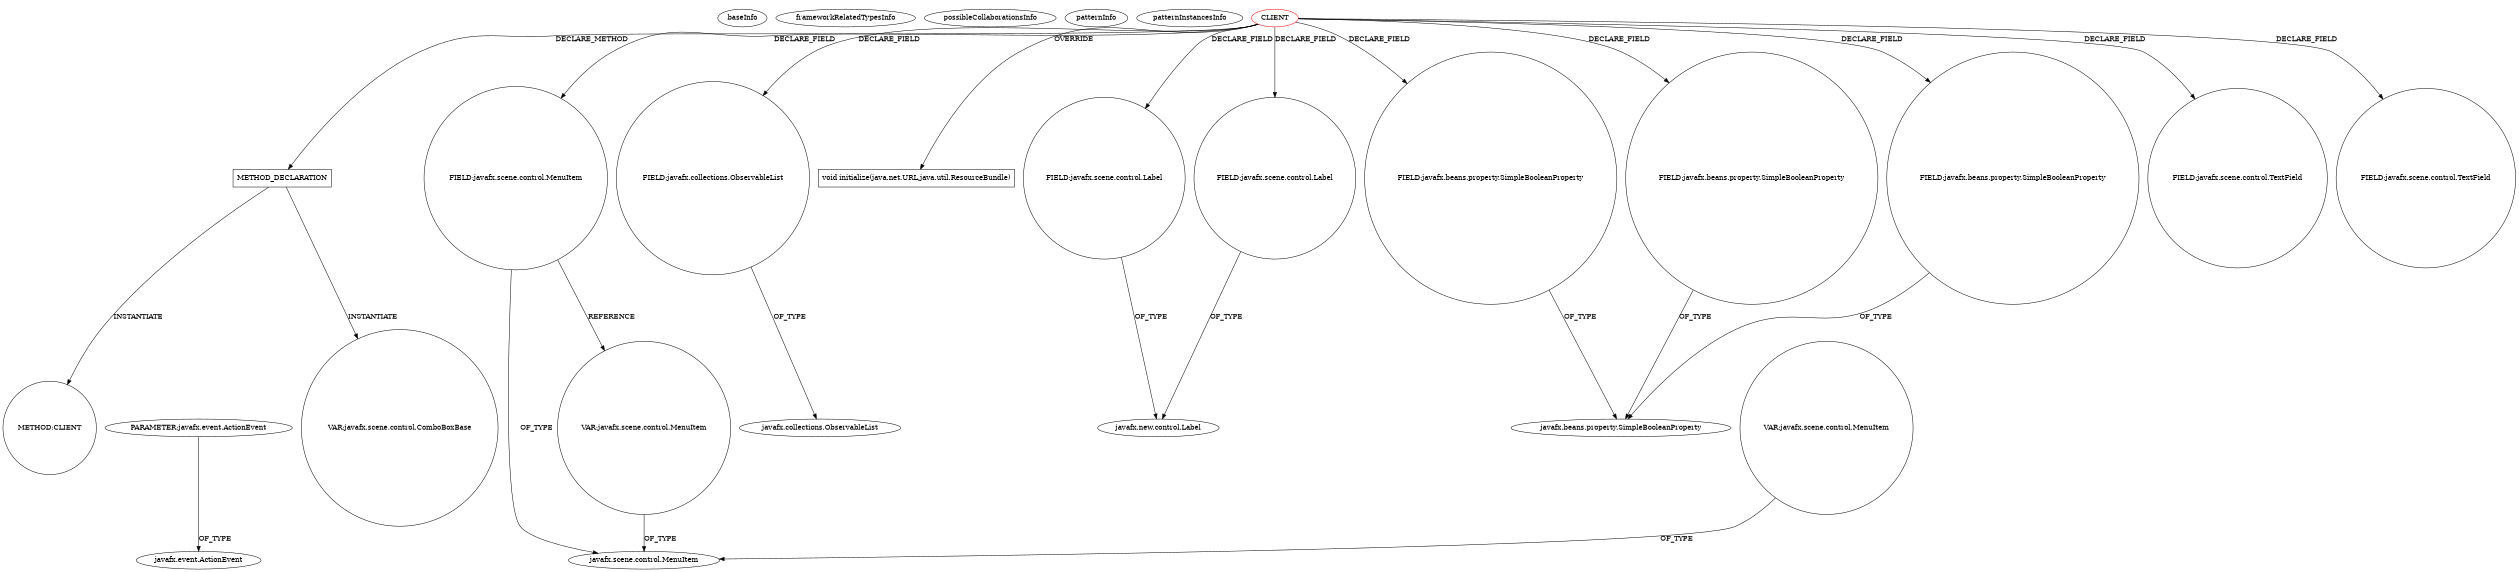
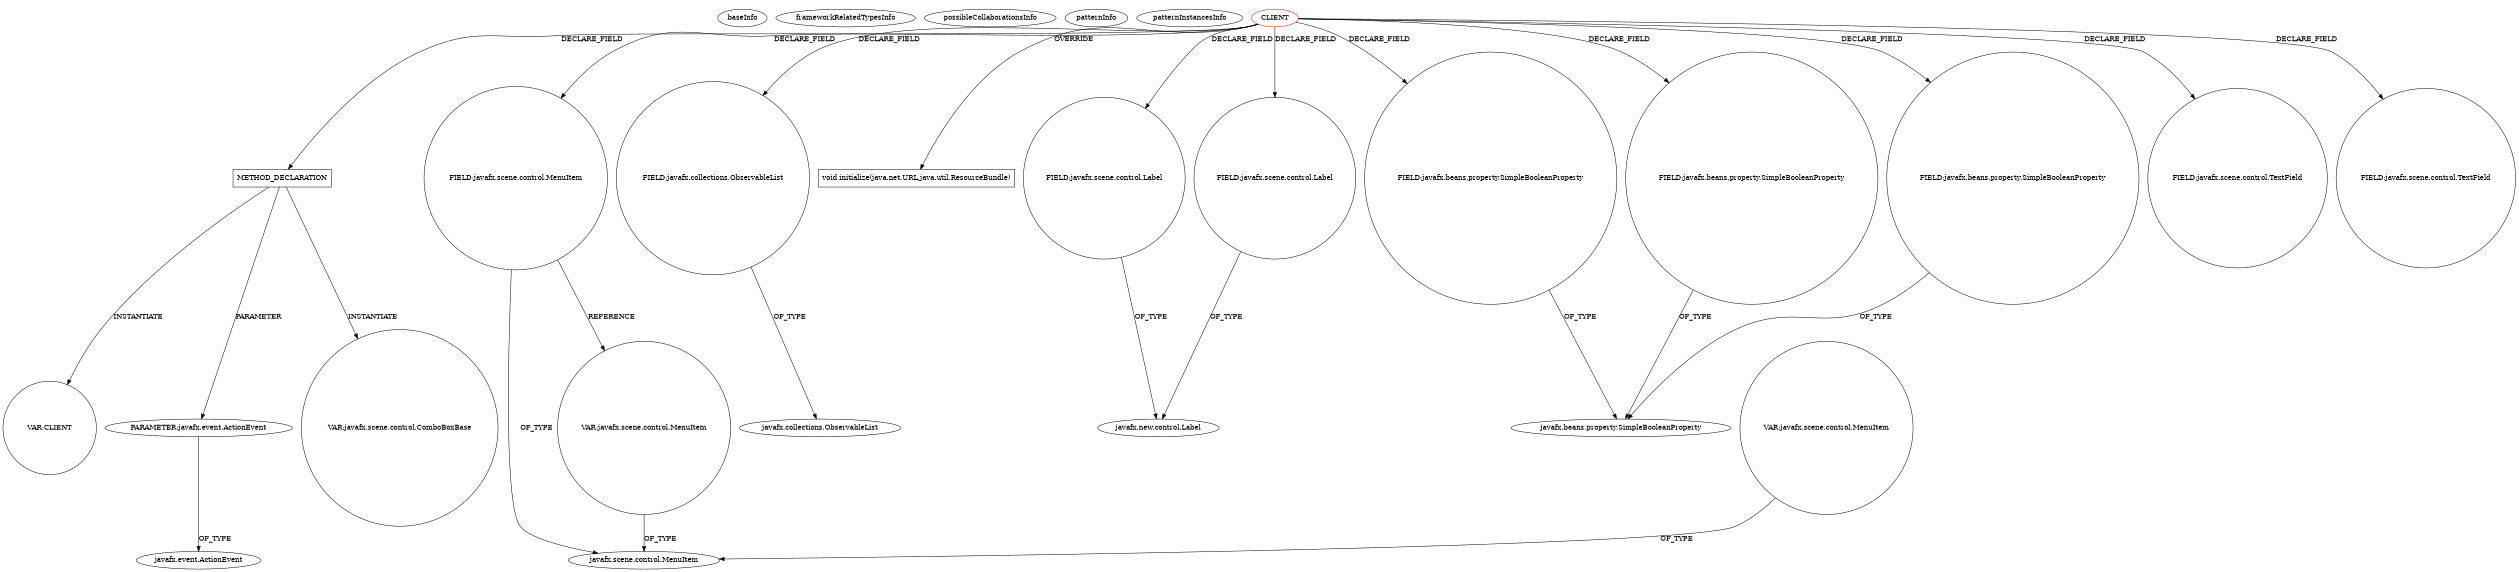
(592, 39) -> (592, 39)
none -> (241, 301)
(50, 428) -> (50, 428)
